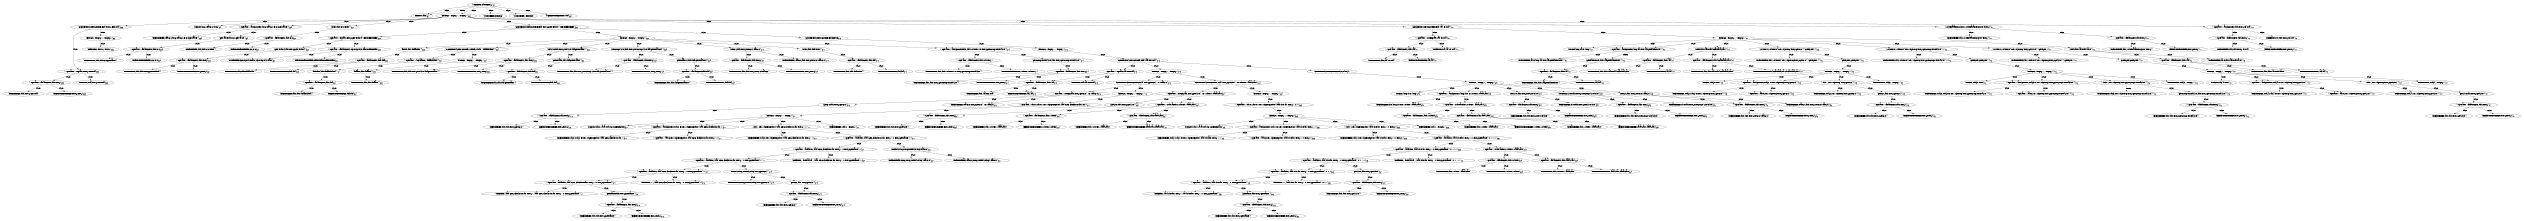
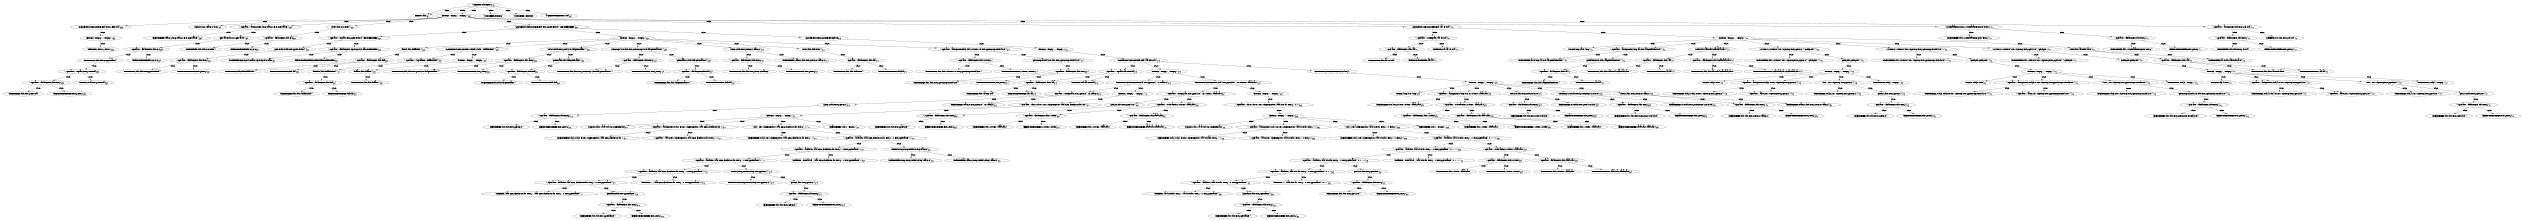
(73, 44) -> (92, 66)
(1626, 55) -> (1626, 55)
